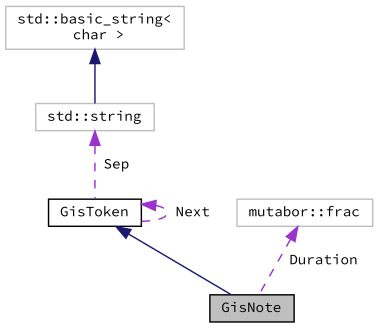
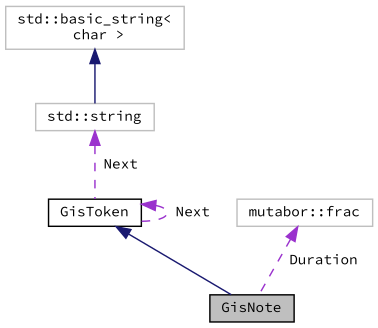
(113, 165) -> (117, 165)
